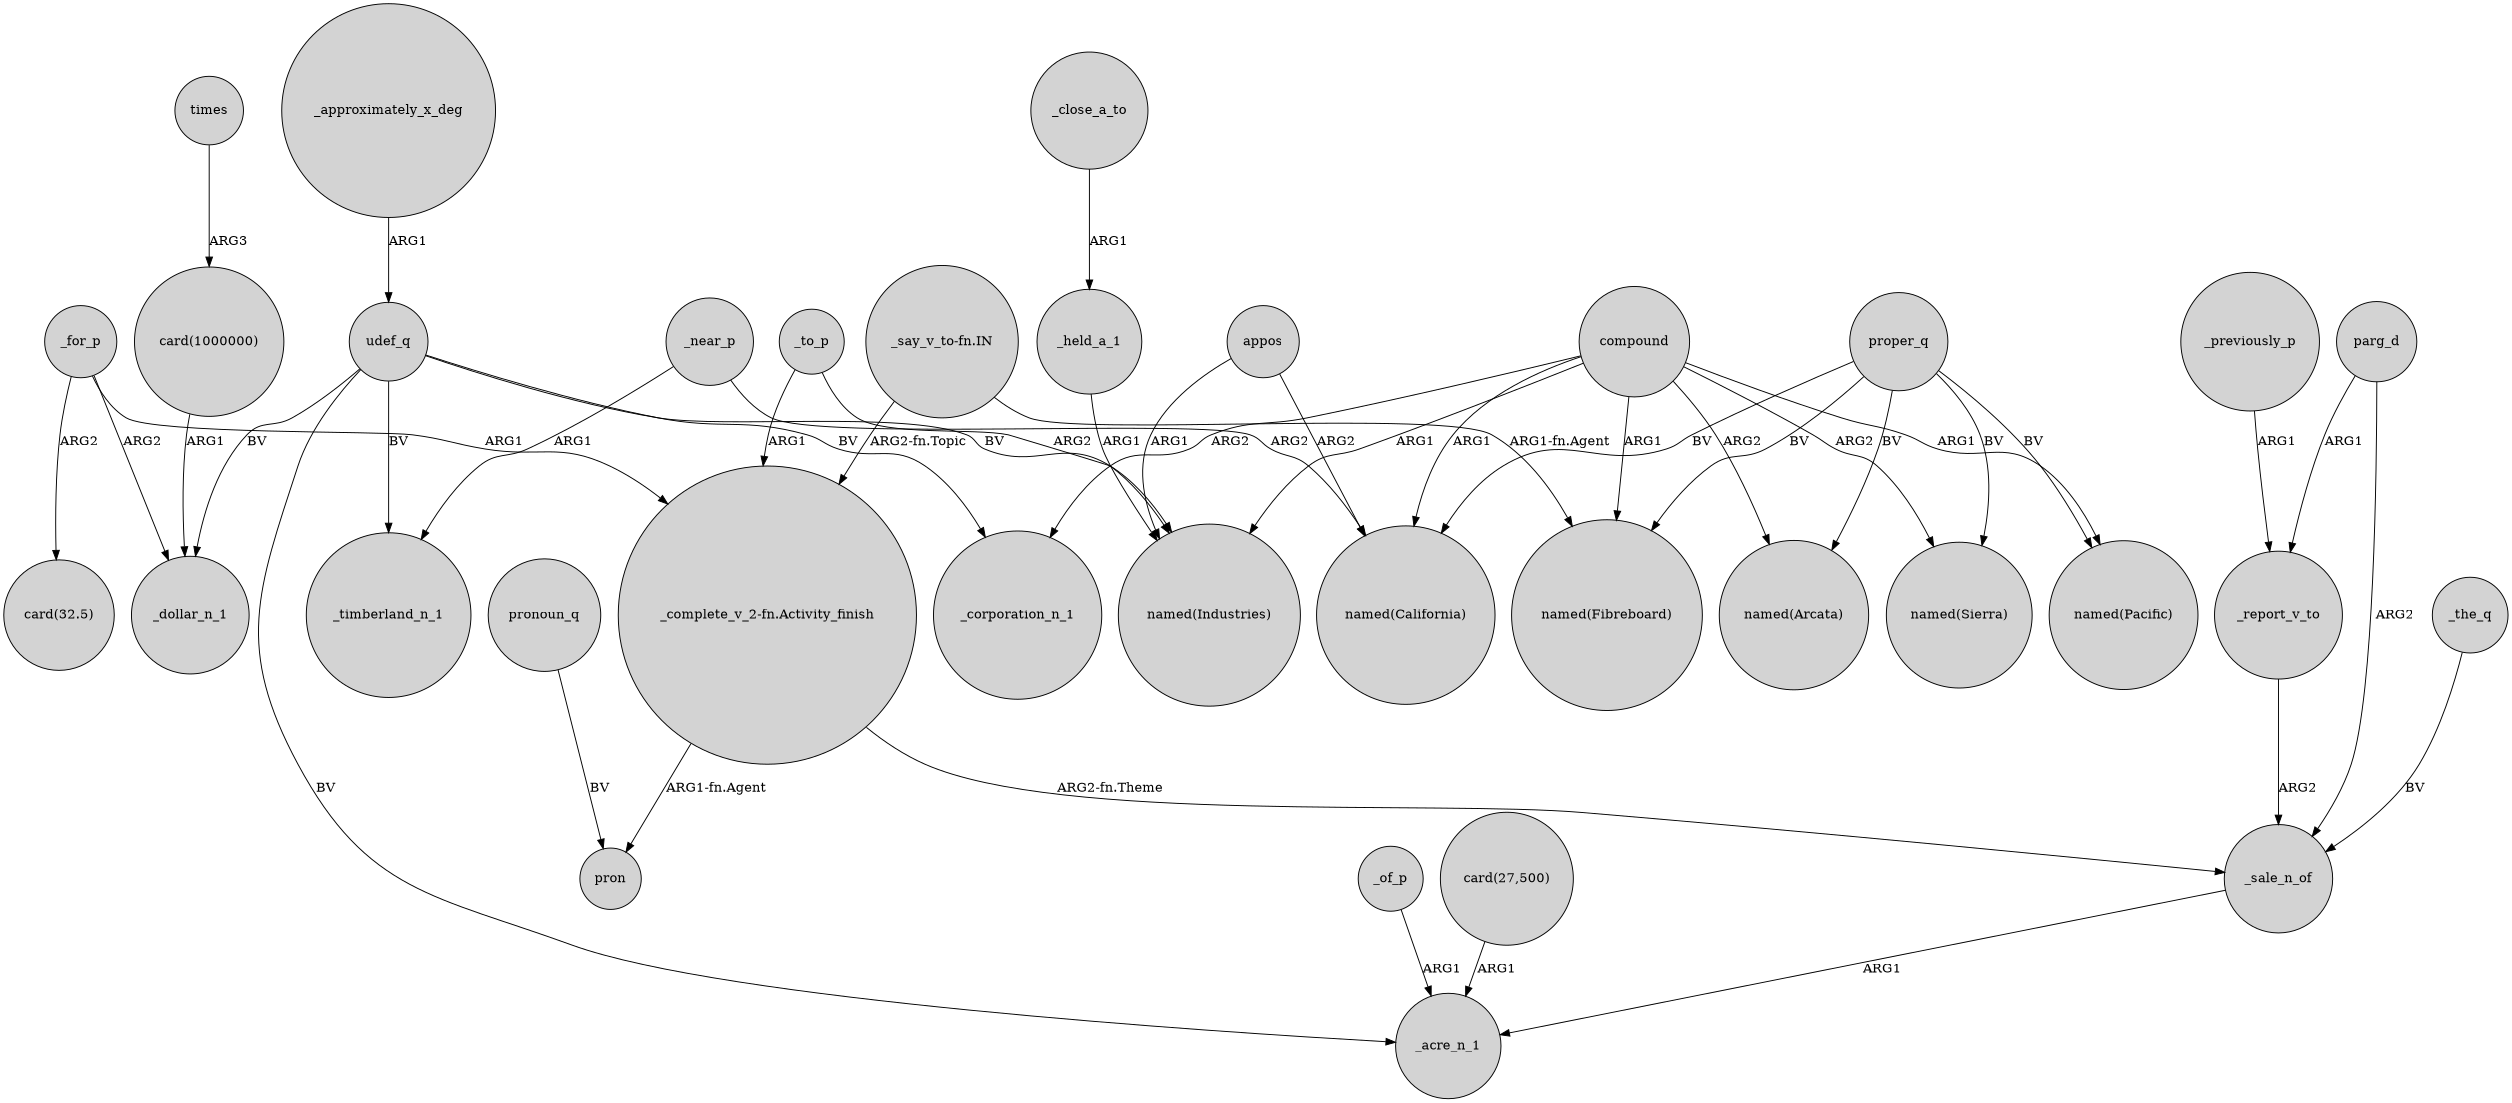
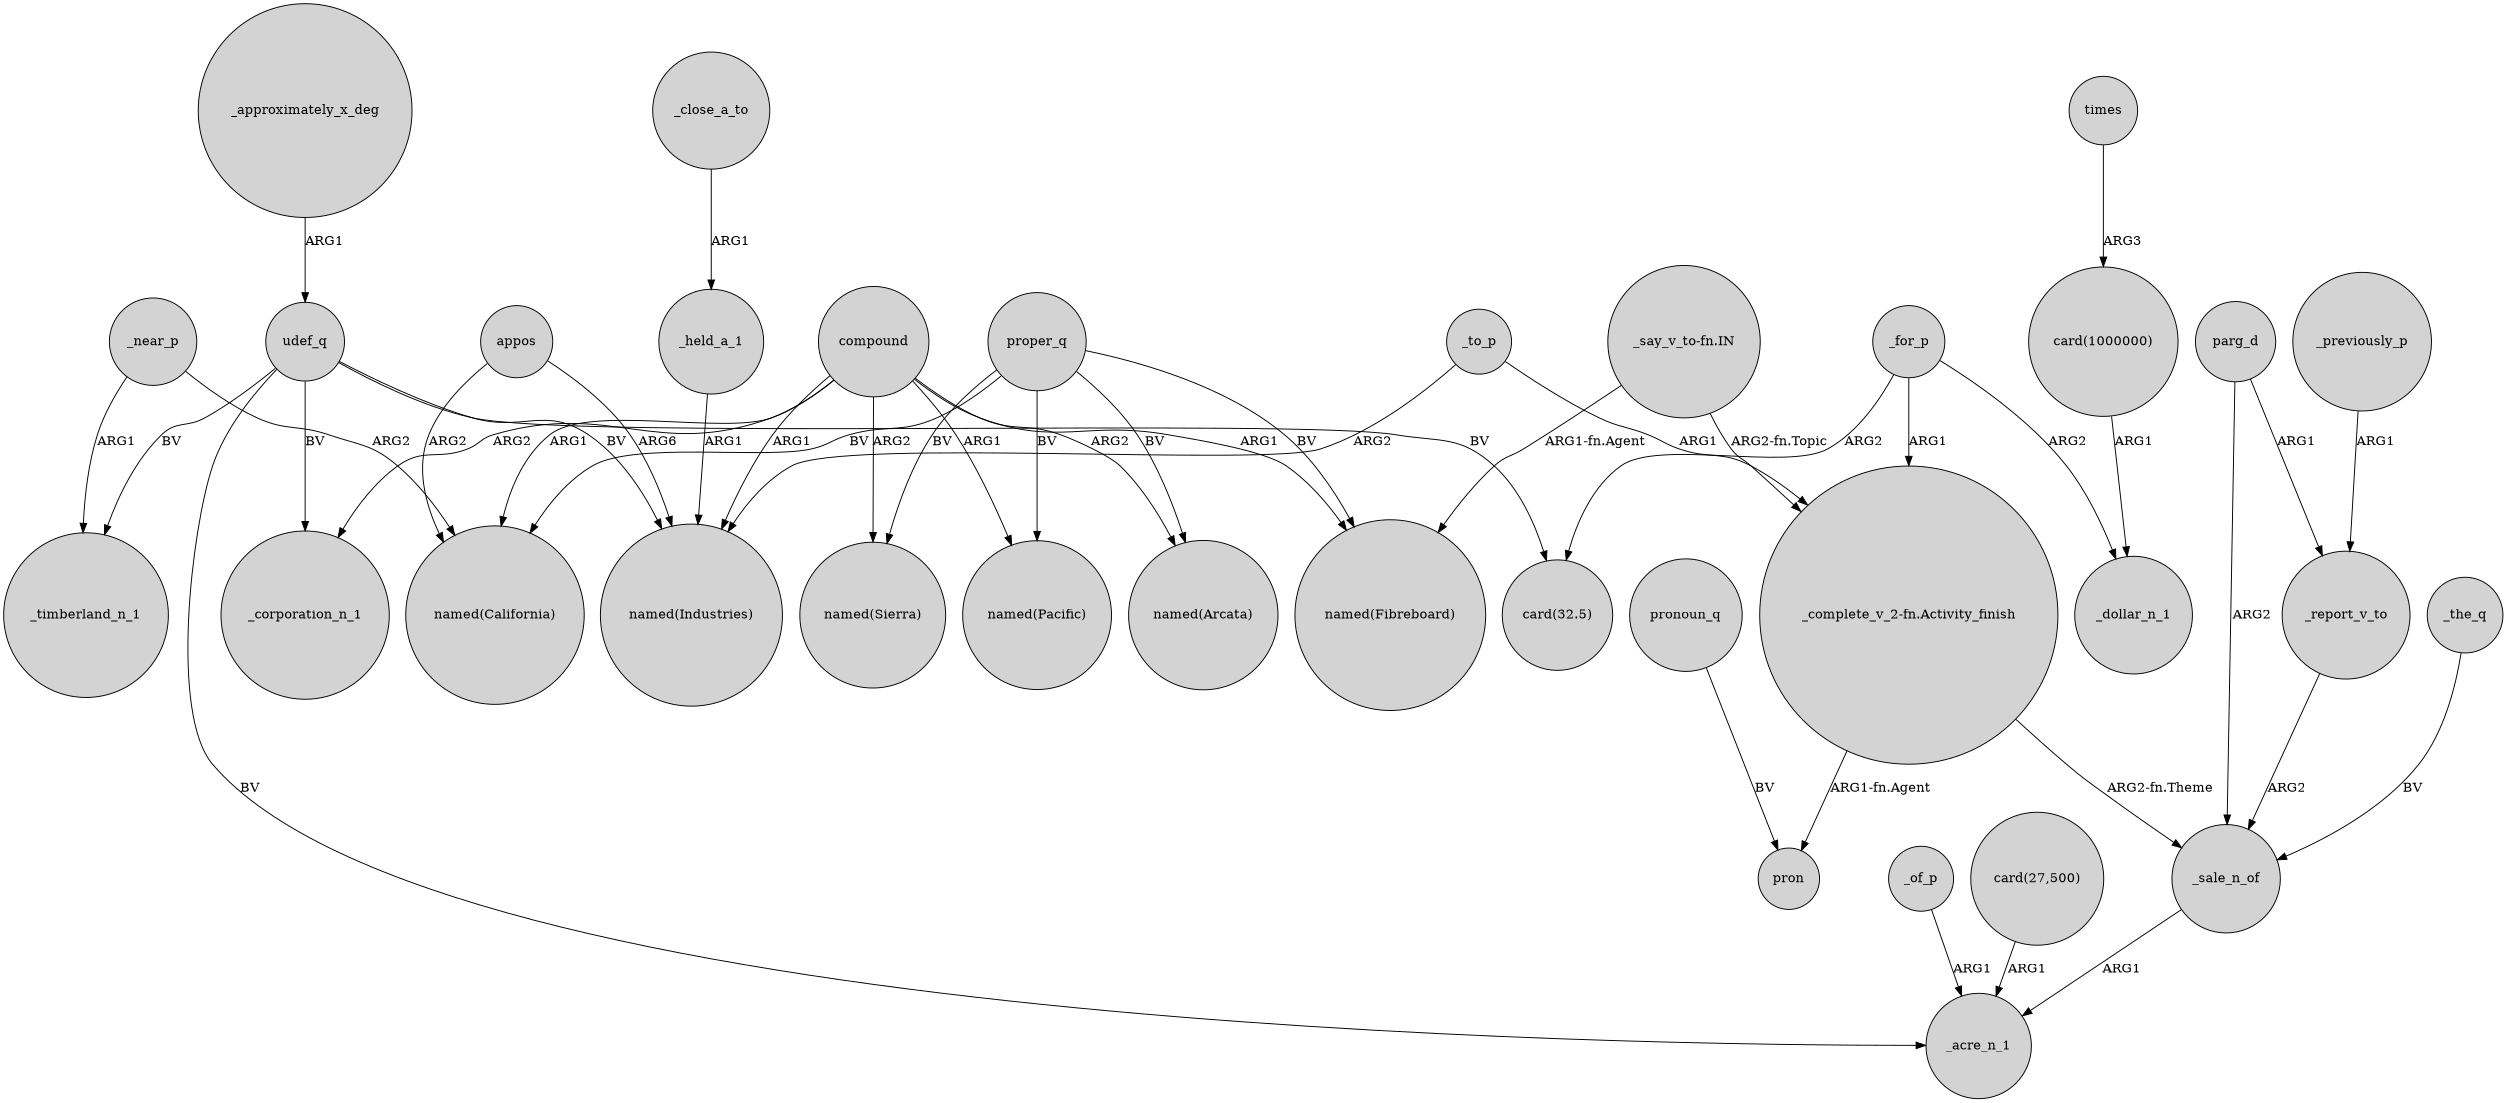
(246, 436) -> (964, 428)
(1170, 442) -> (658, 442)
